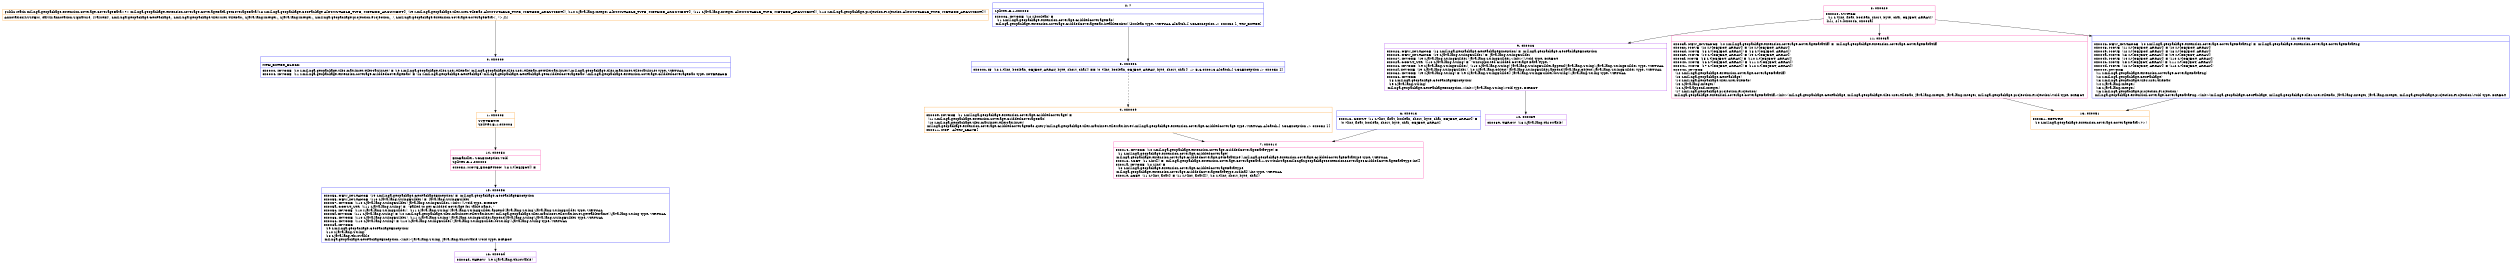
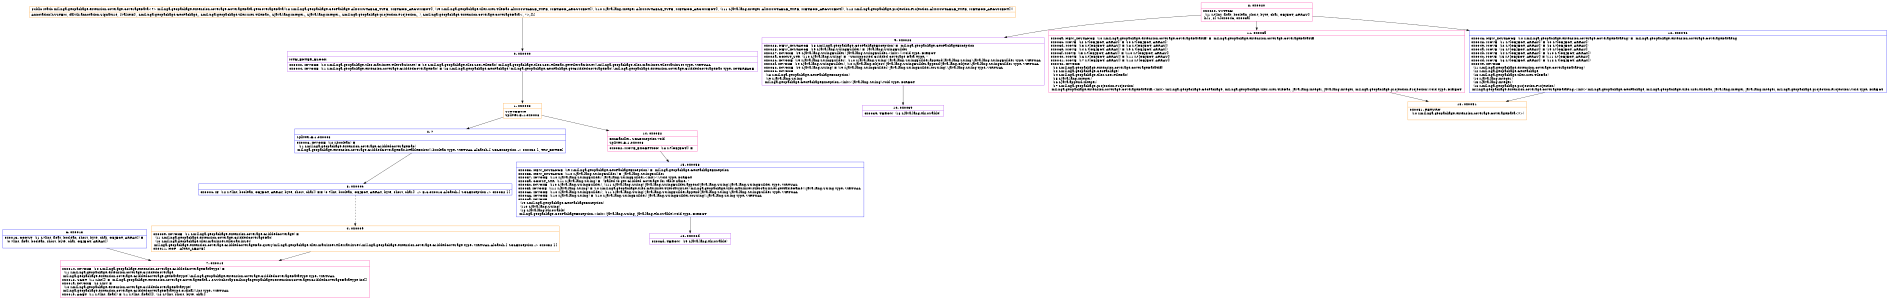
(495, 67) -> (522, 61)
none -> (486, 123)
